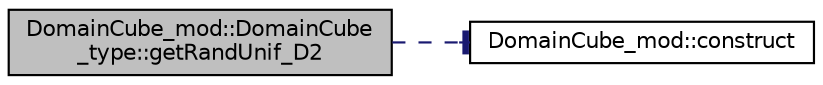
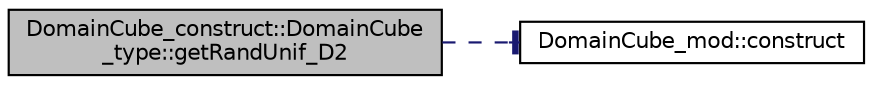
(200, 42) -> (225, 42)
